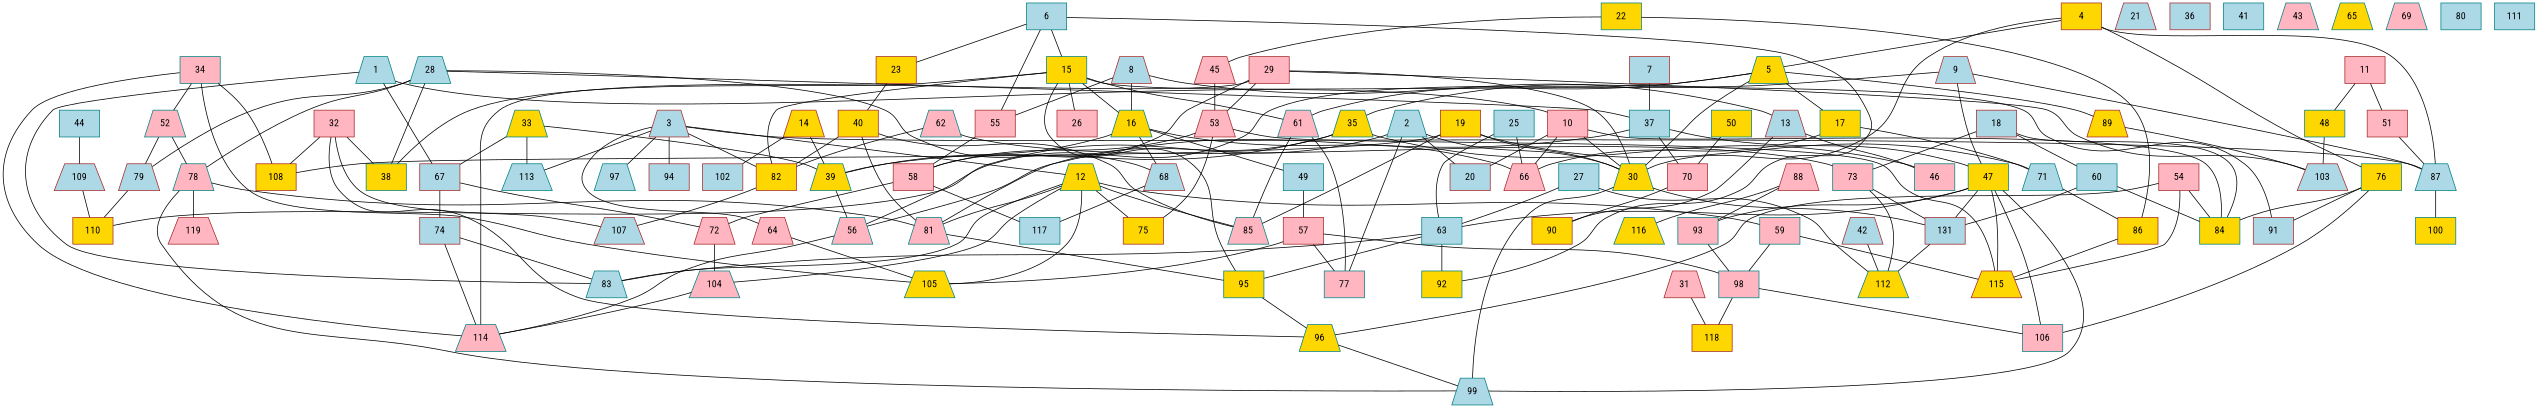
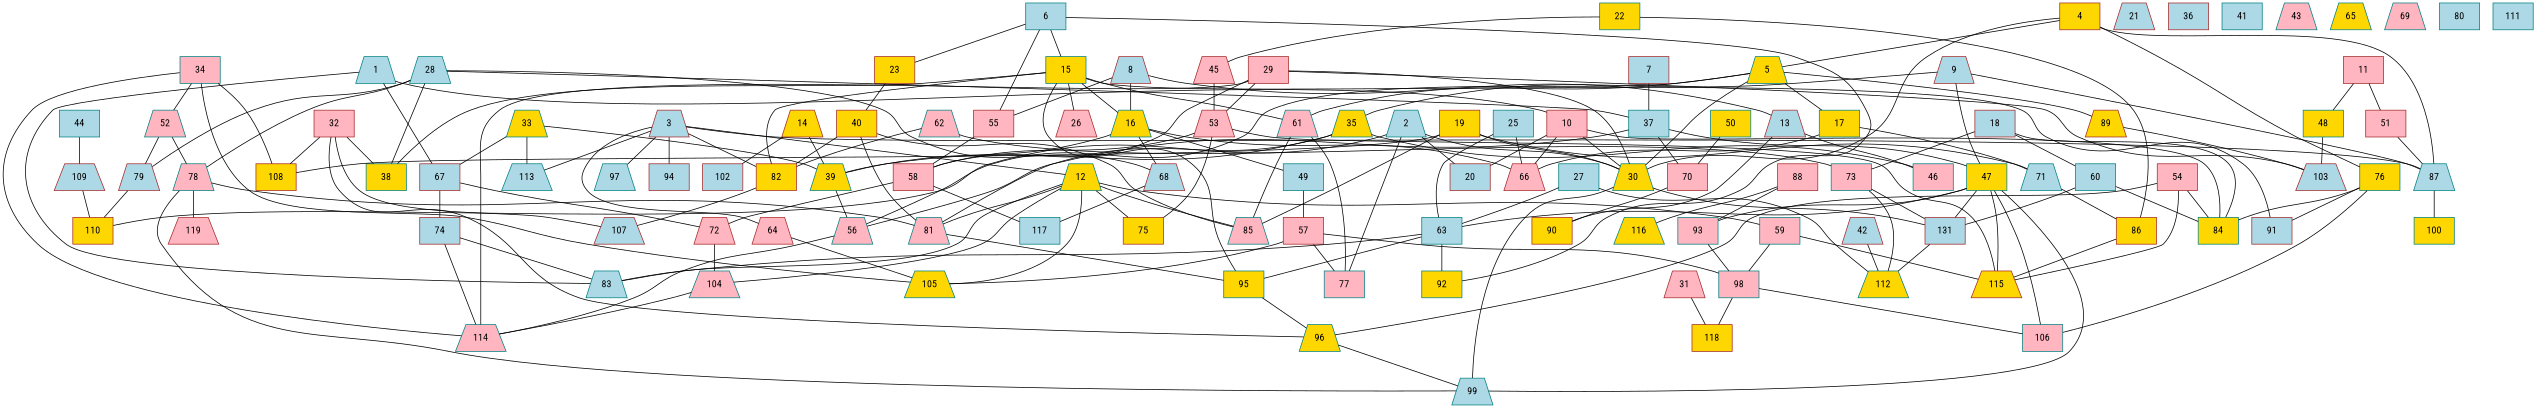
(1077, 124) -> (1076, 124)
(1798, 177) -> (1798, 177)
